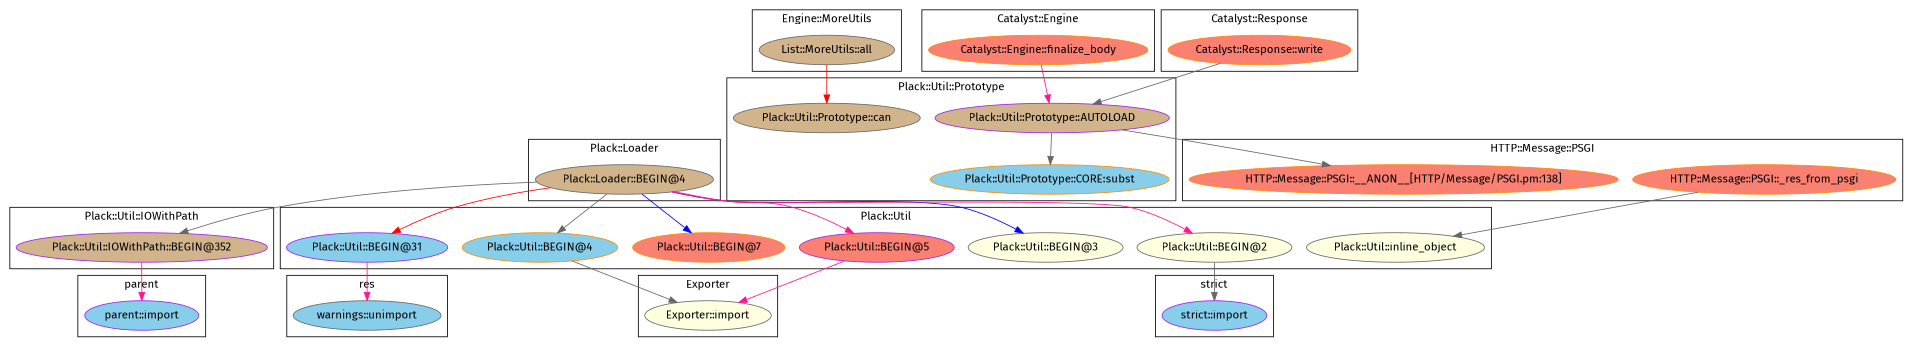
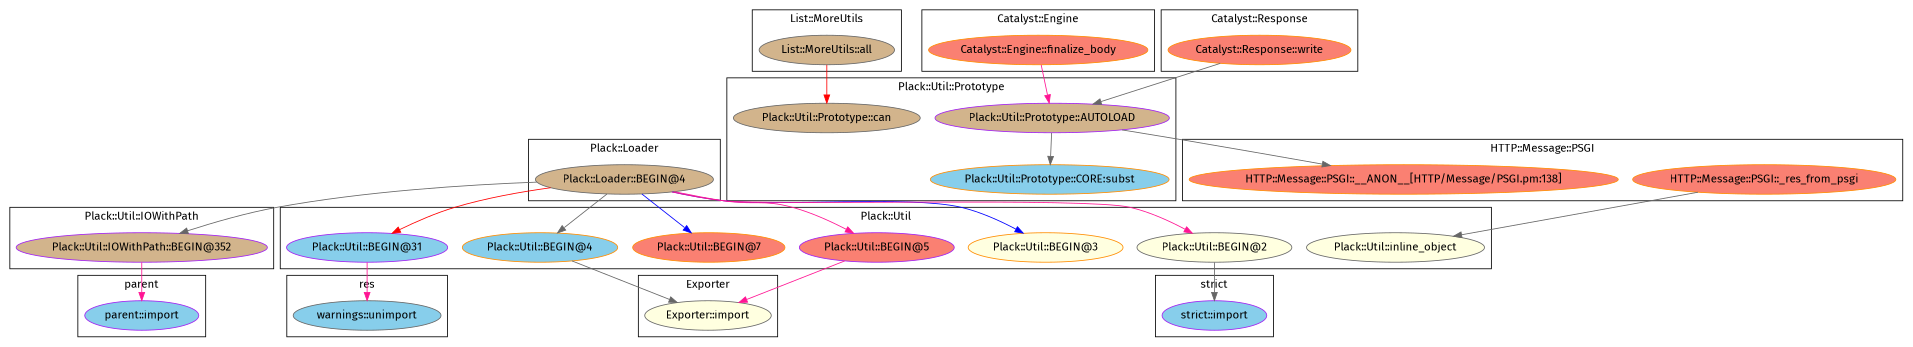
(827, 19) -> (827, 19)
(1046, 247) -> (1046, 247)
